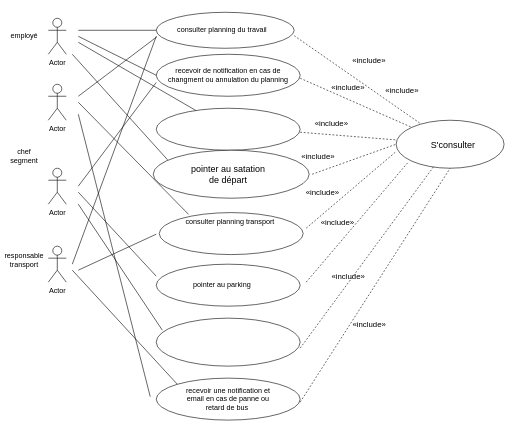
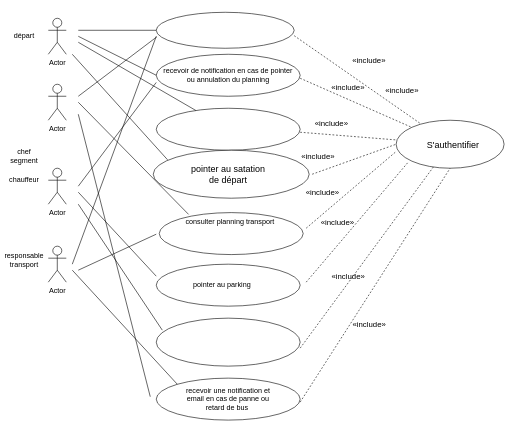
(222, 30) -> none
(24, 36) -> (24, 36)
(228, 75) -> (228, 75)
(453, 144) -> (453, 144)
none -> (24, 180)
